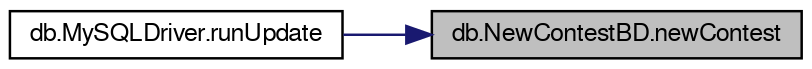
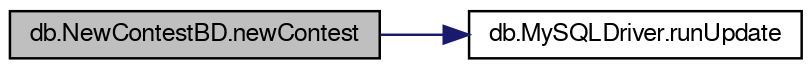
(375, 35) -> (412, 35)
